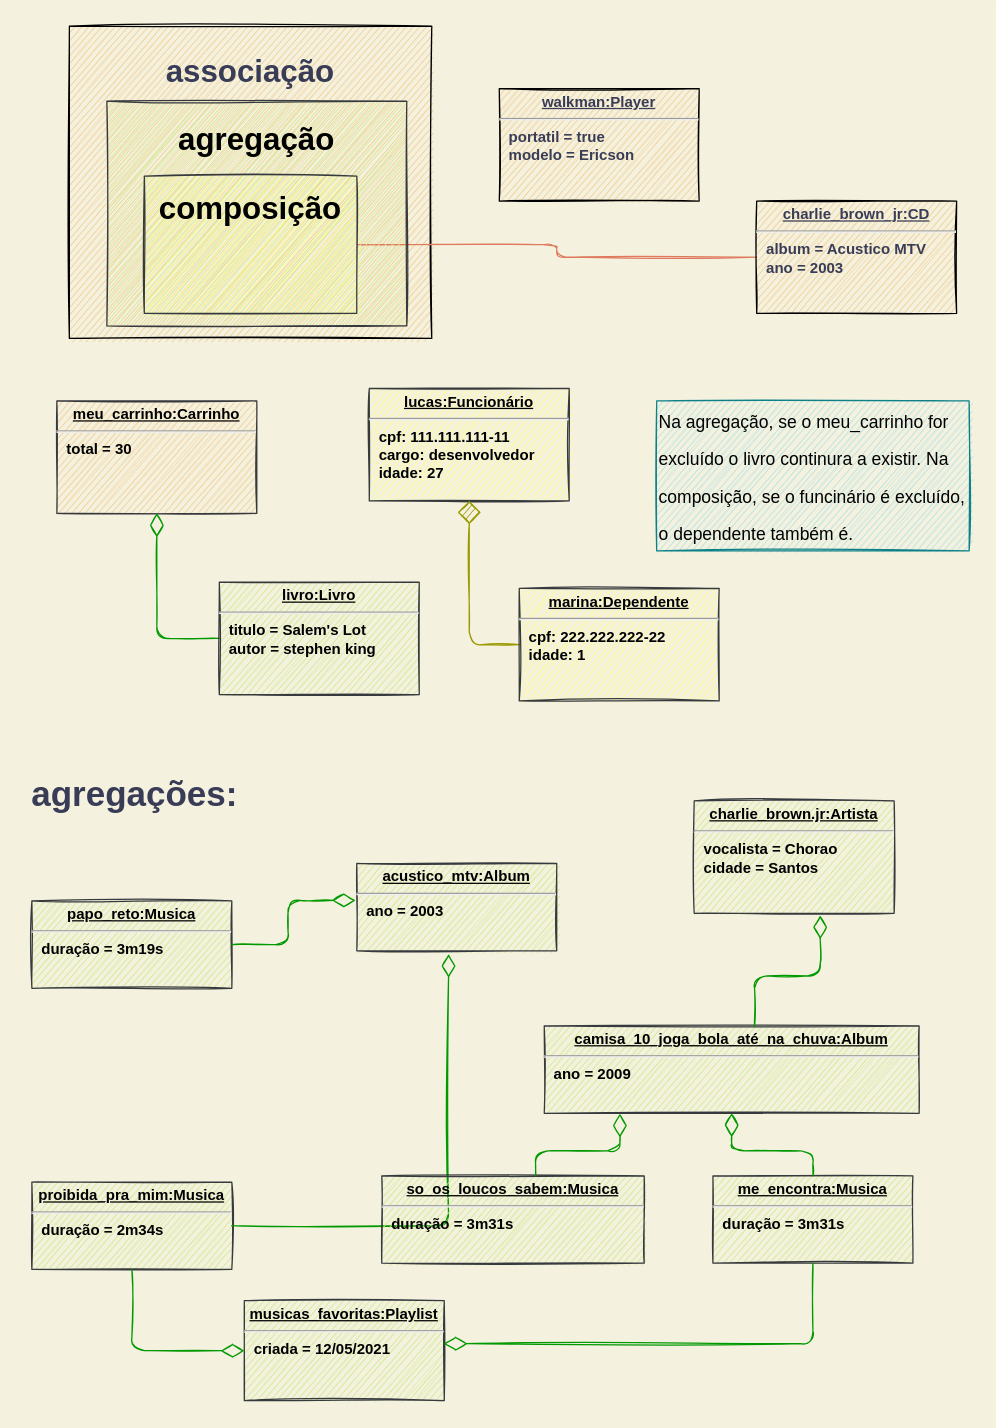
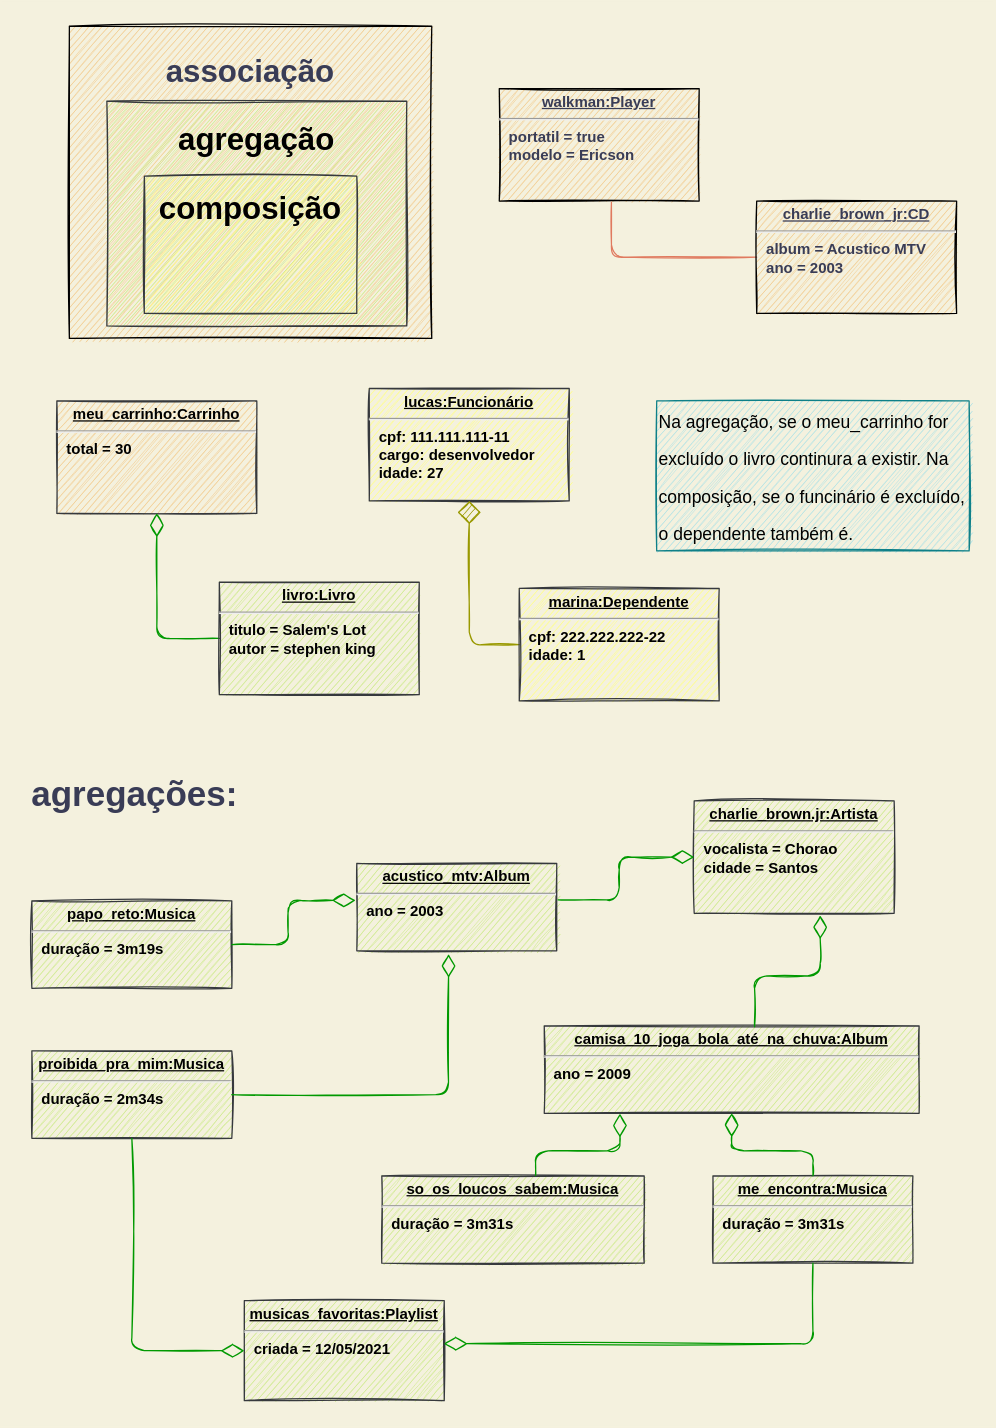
(552, 245) -> (615, 254)
none -> (619, 882)
(132, 1226) -> (132, 1094)
